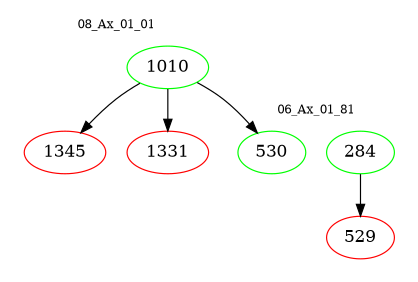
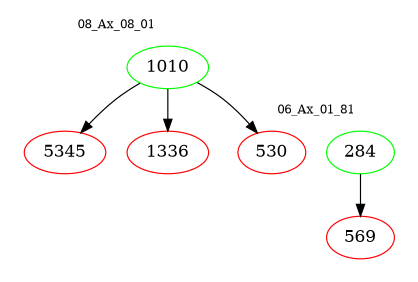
(116, 25) -> (116, 25)
(65, 152) -> (65, 152)
(168, 152) -> (168, 152)
(272, 152) -> (272, 152)
(360, 238) -> (360, 238)
